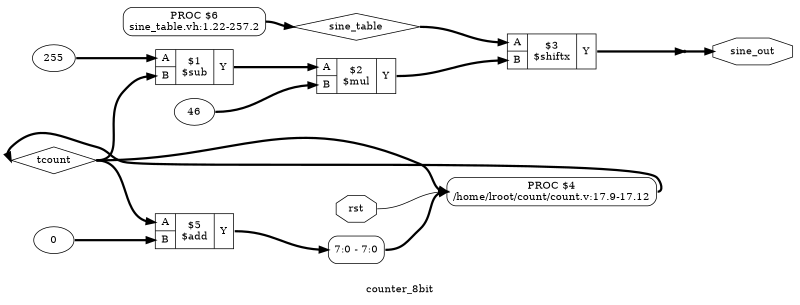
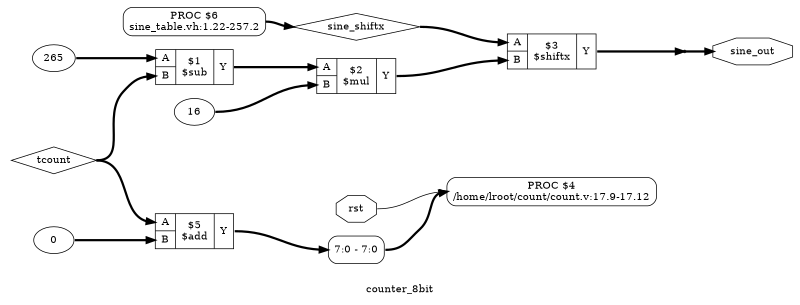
(356, 27) -> (356, 27)
(54, 58) -> (54, 58)
(194, 112) -> (194, 112)
(276, 140) -> none
(334, 165) -> none
